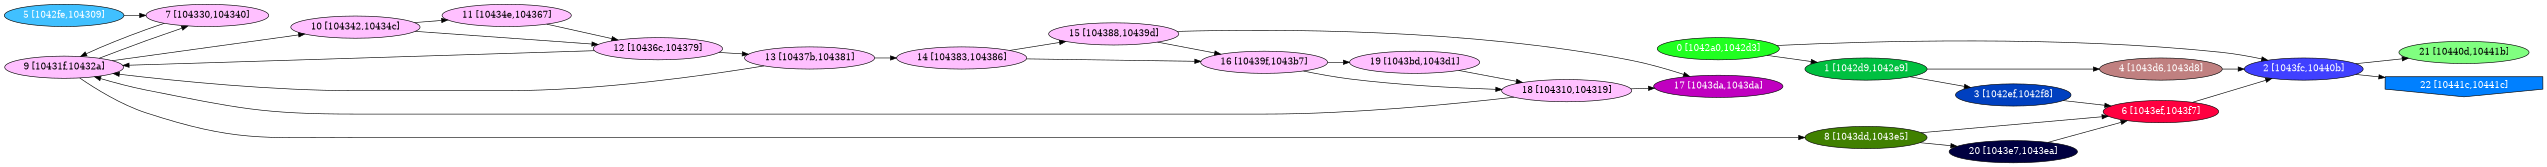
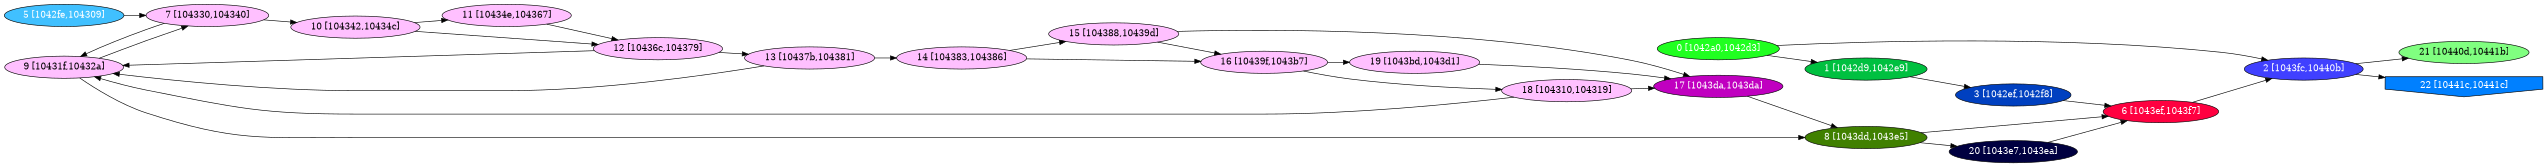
(205, 48) -> (277, 21)
(2161, 69) -> none
(1487, 76) -> (1572, 69)
none -> (1789, 111)
